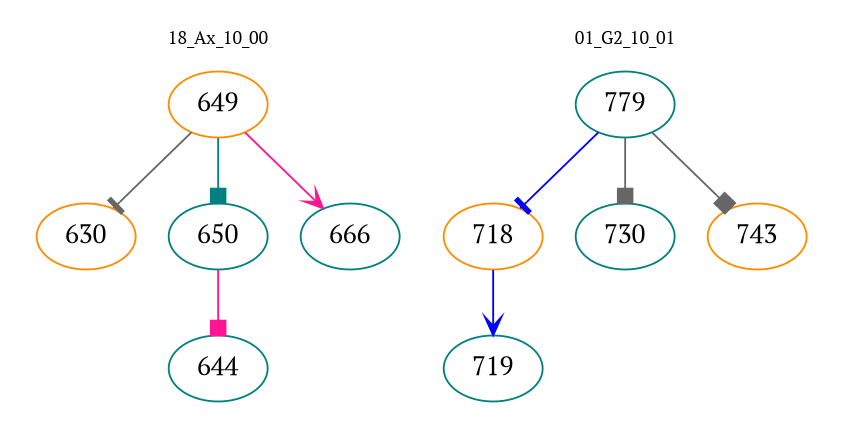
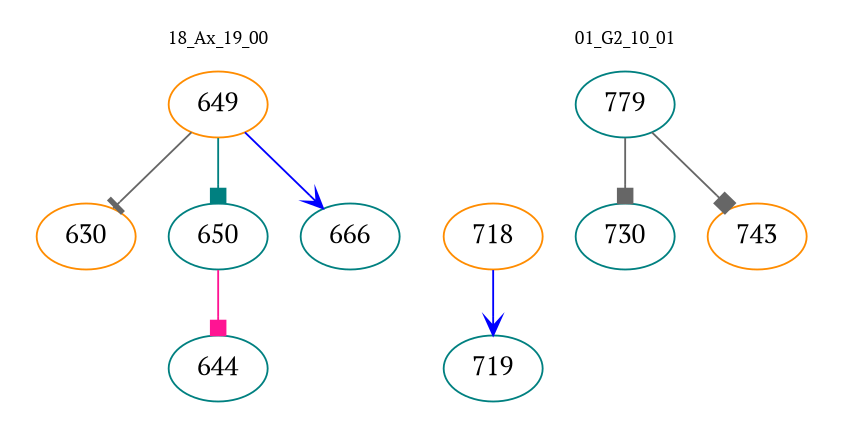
(218, 39) -> (218, 39)
(277, 164) -> (277, 164)
(563, 167) -> none
